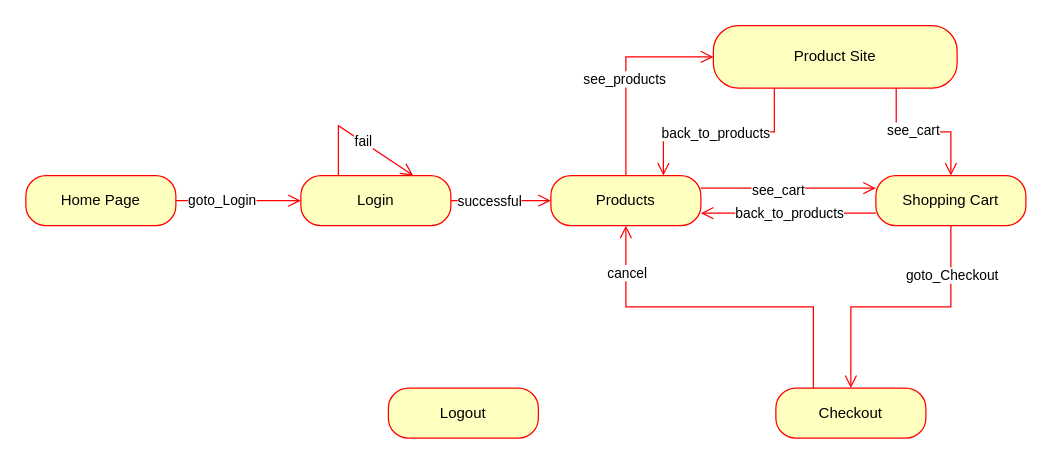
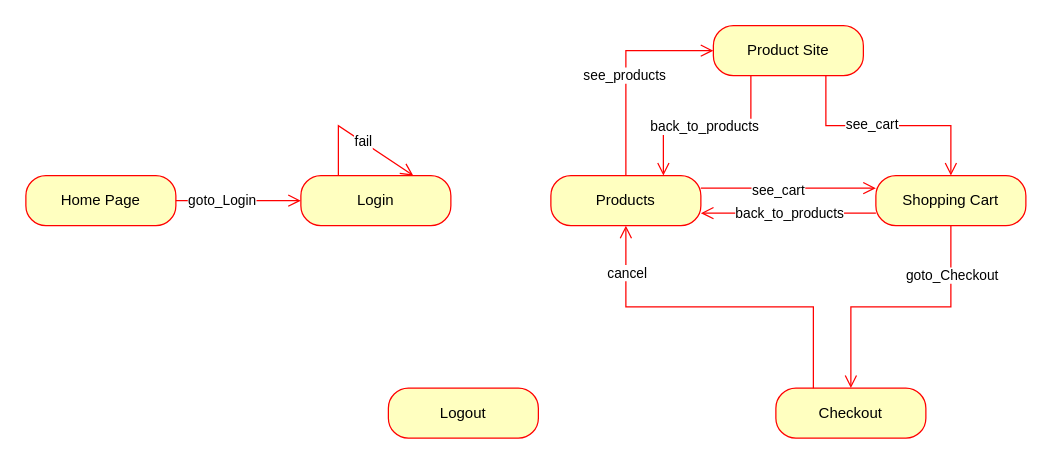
(835, 57) -> (788, 51)
(499, 201) -> none
